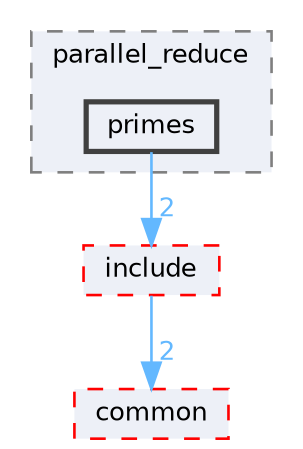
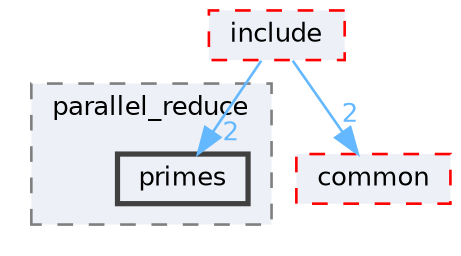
(151, 189) -> (235, 100)
